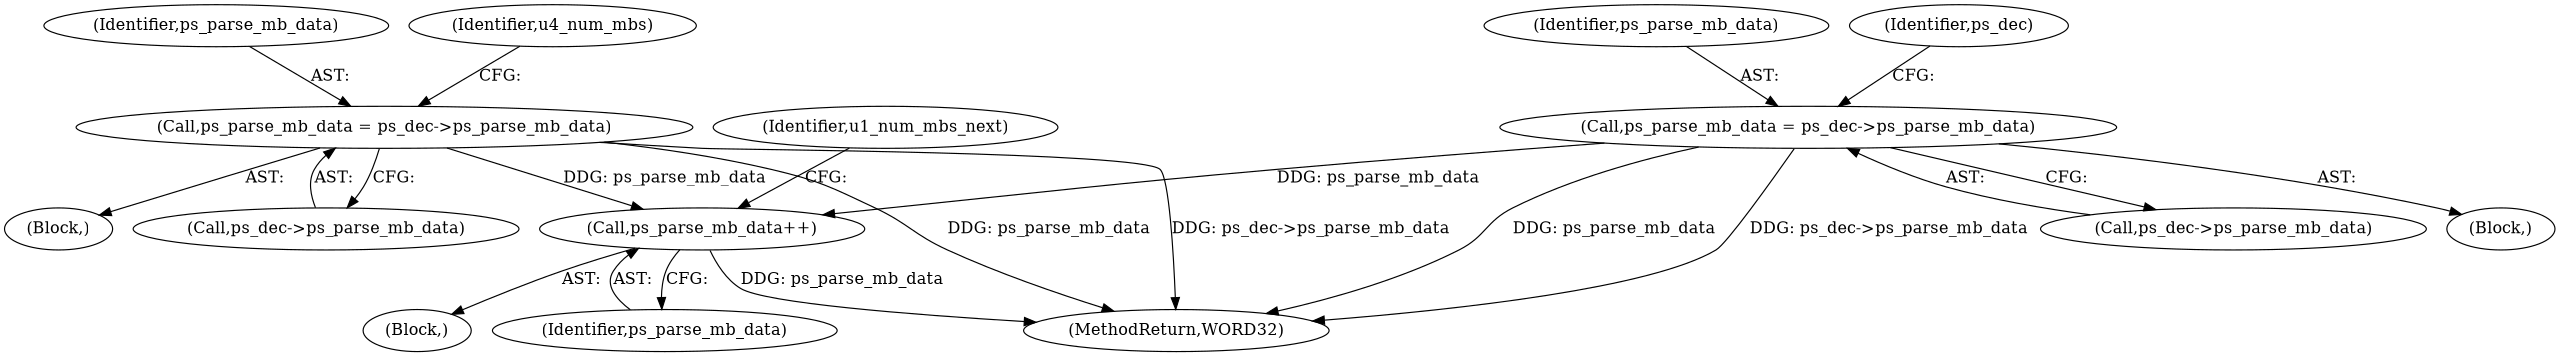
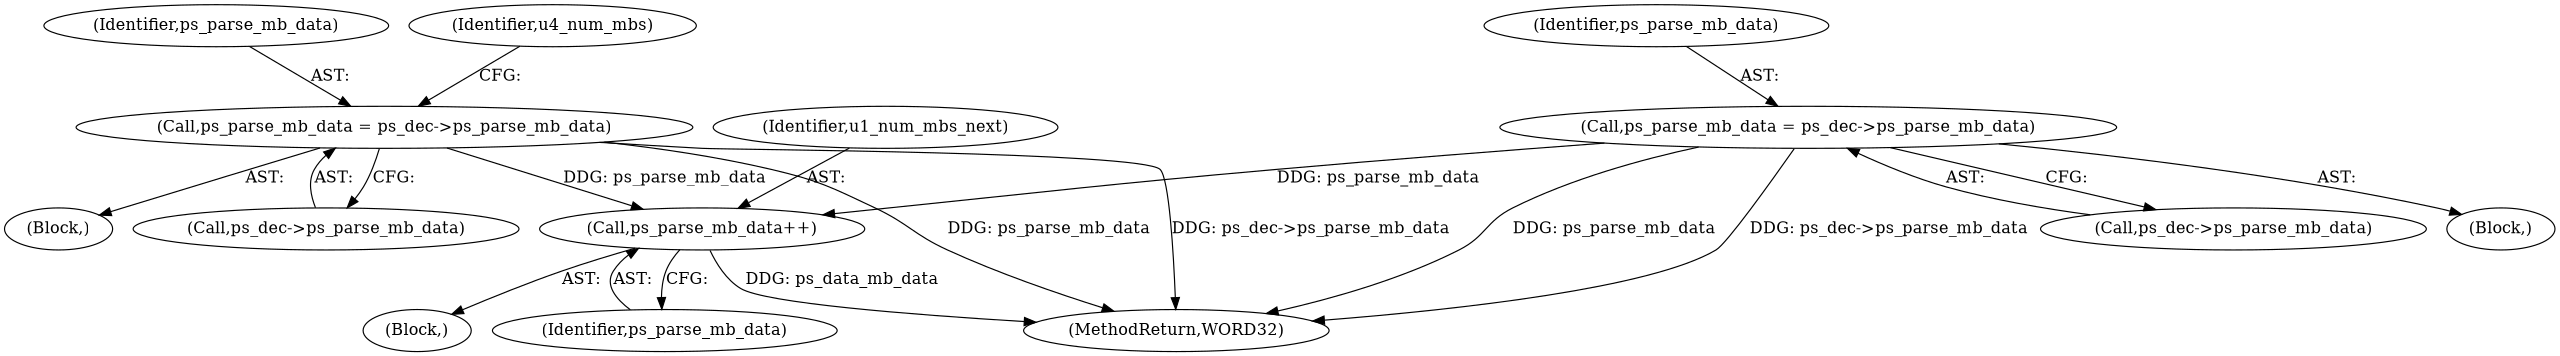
(1959, 26) -> none
(829, 178) -> (829, 178)
(842, 280) -> (842, 280)
